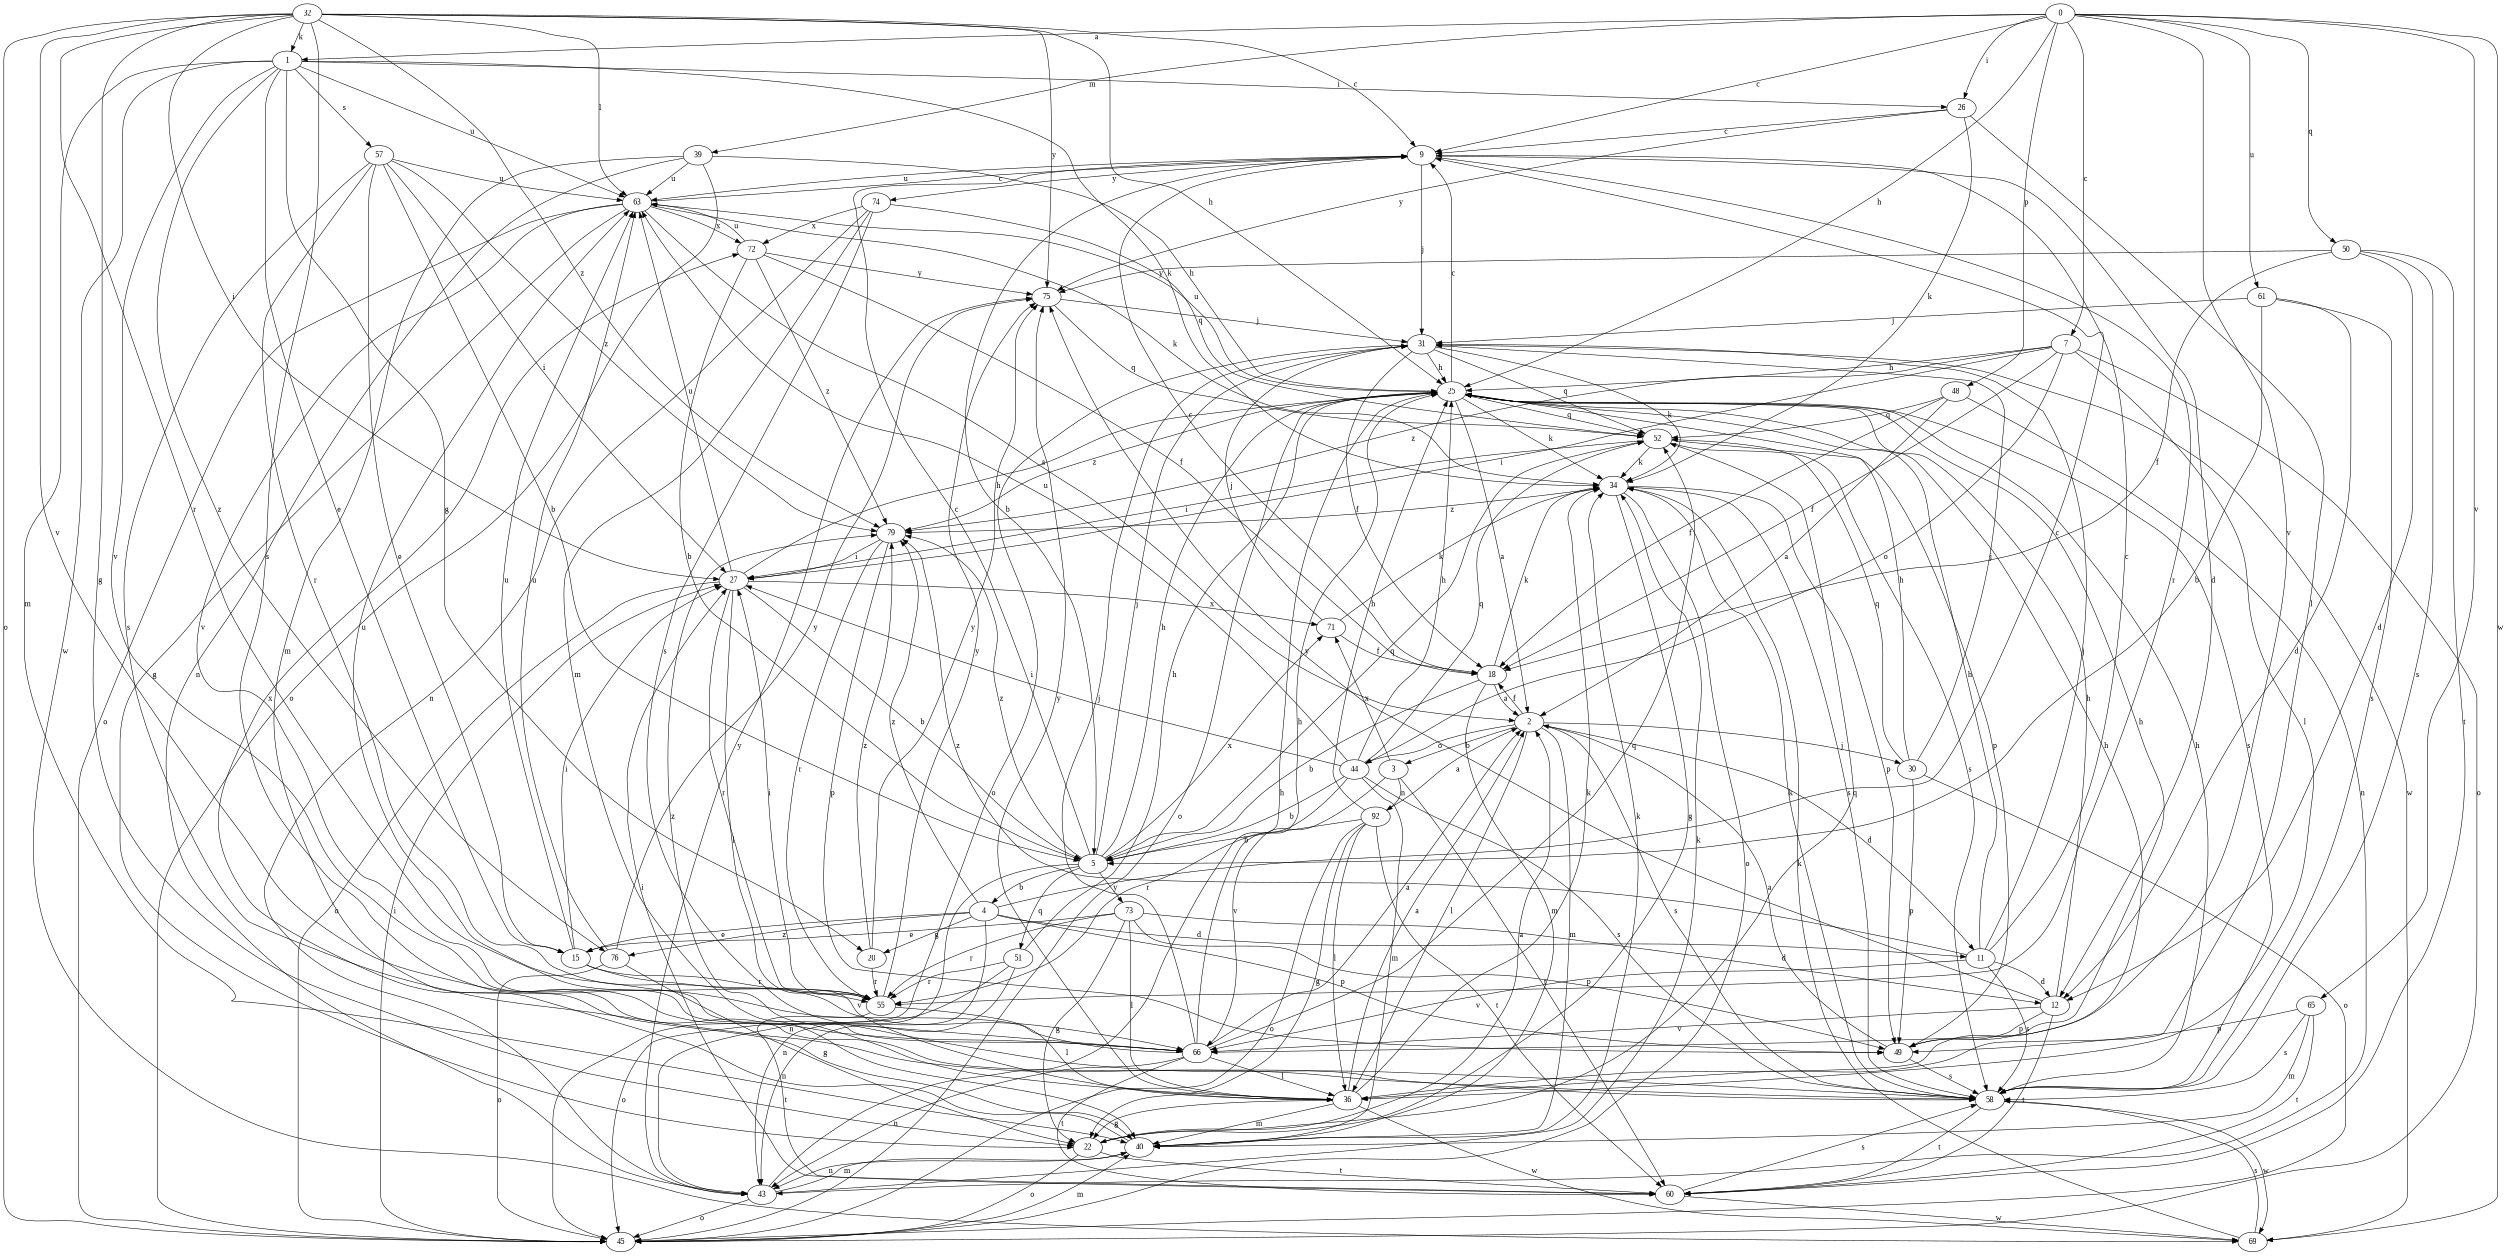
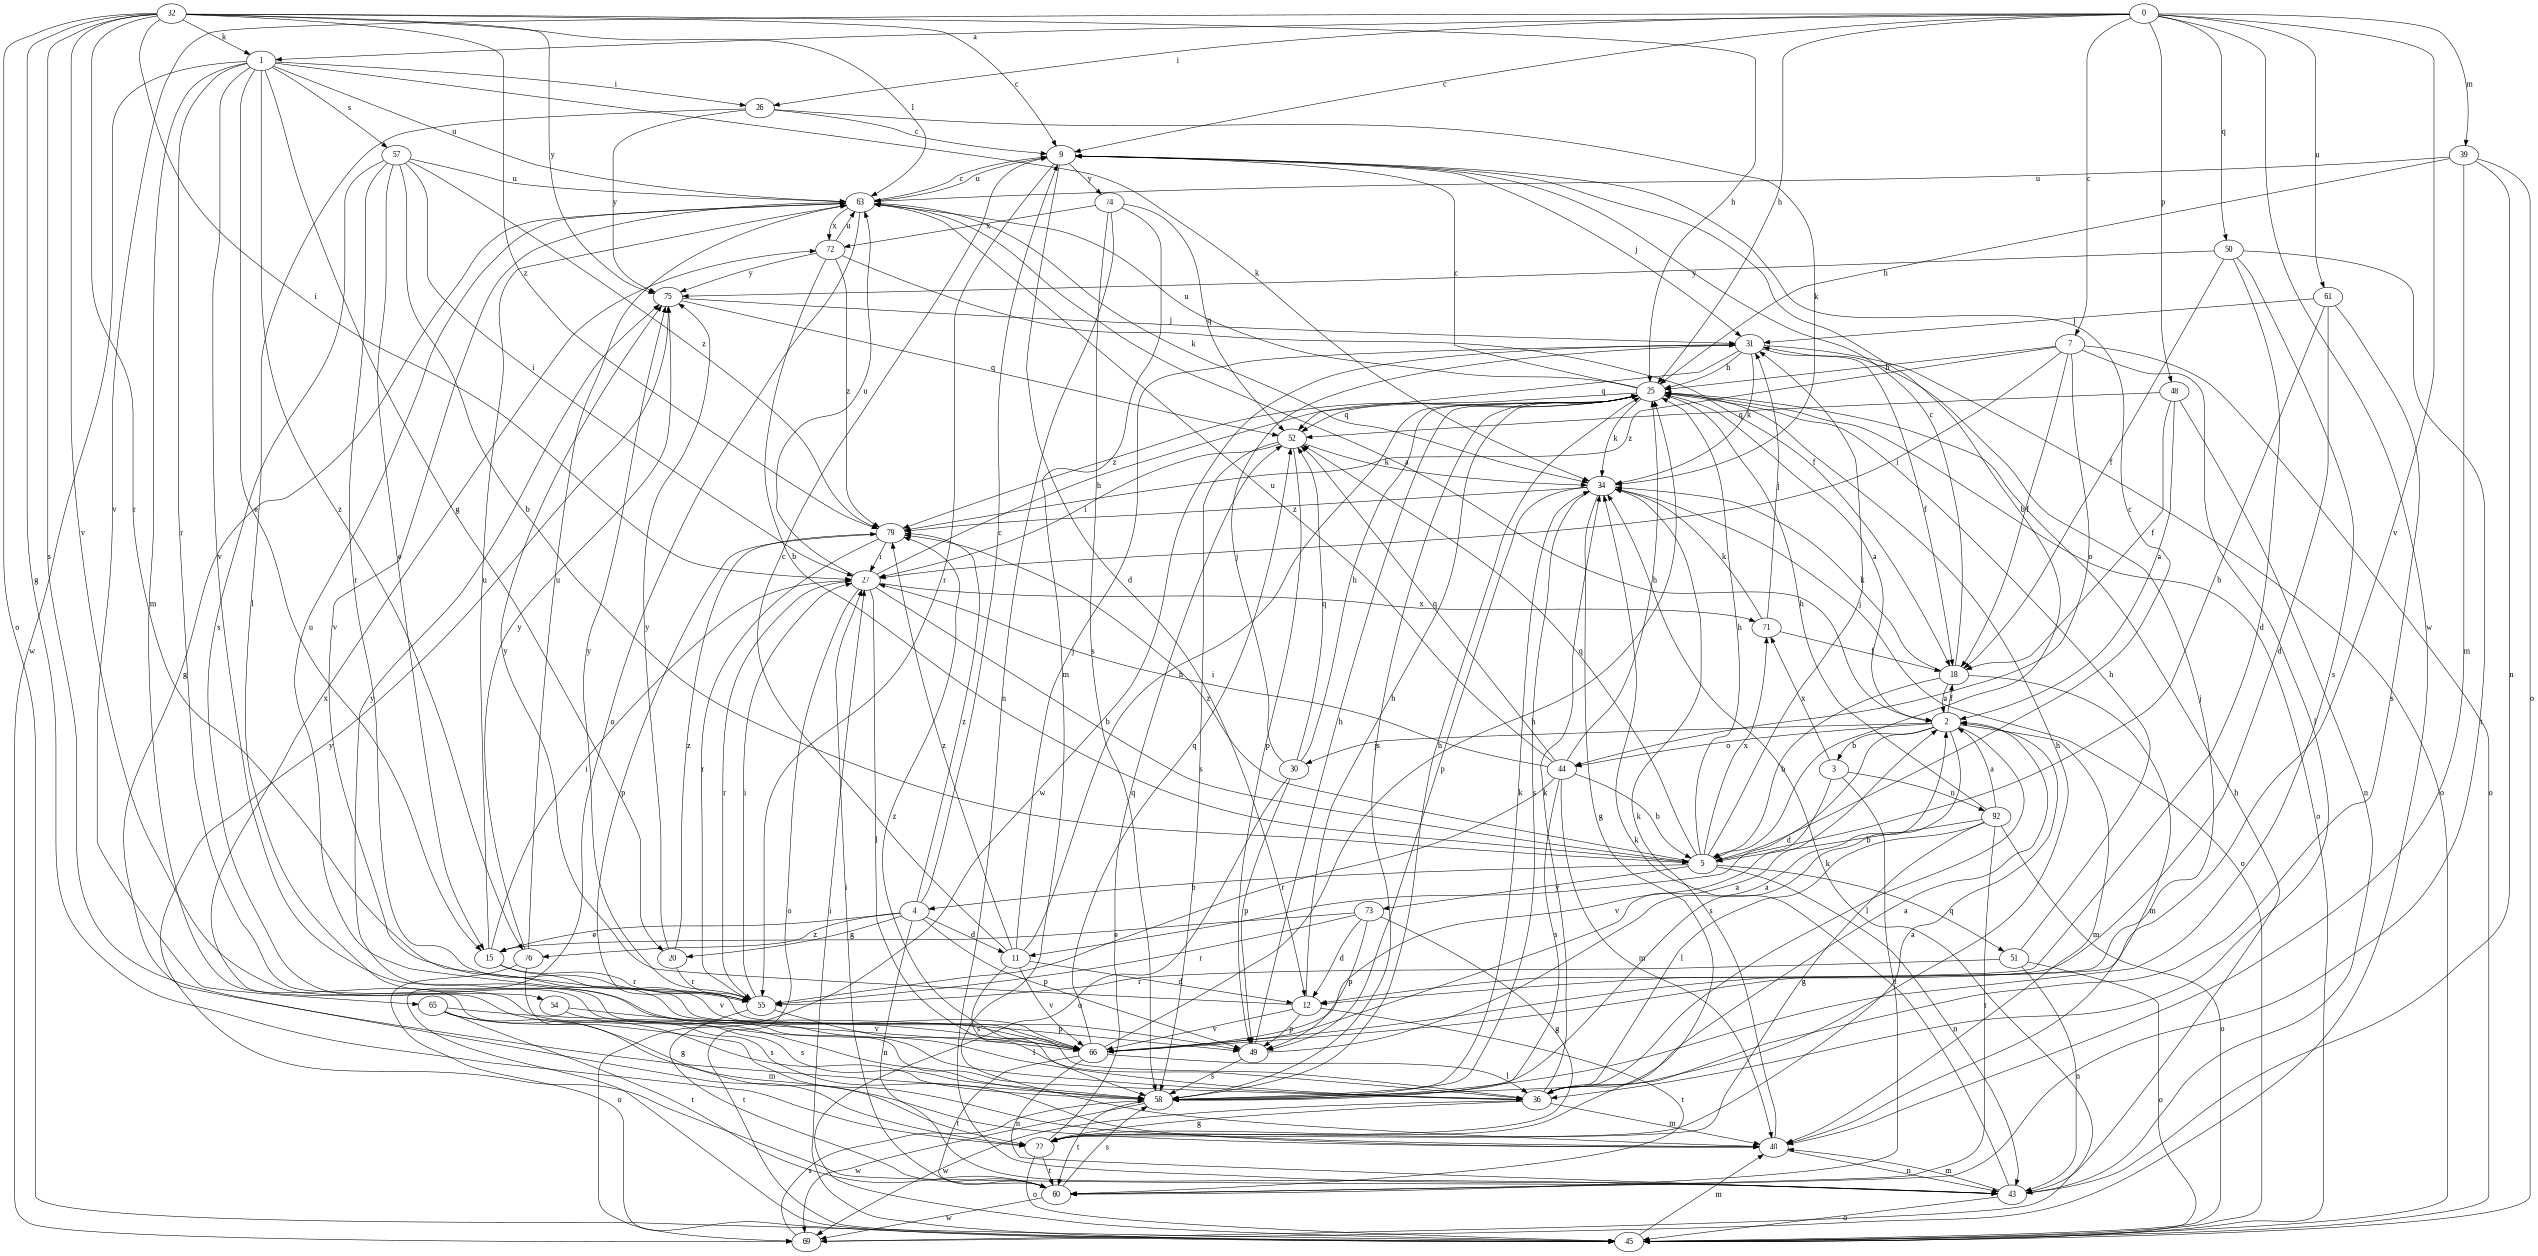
none -> (554, 1006)
(1158, 1079) -> none
